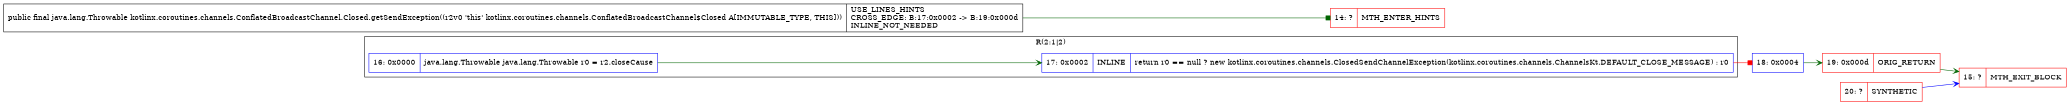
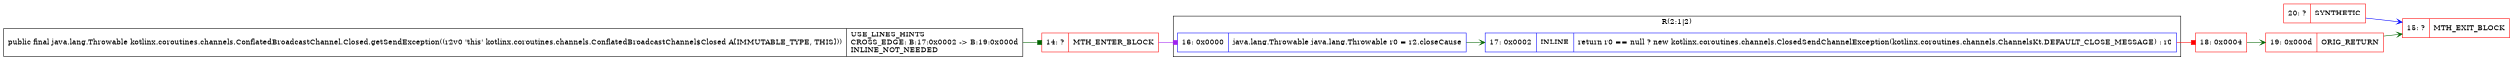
(1401, 18) -> (1114, 42)
none -> (1165, 42)
(1778, 63) -> (2221, 42)
